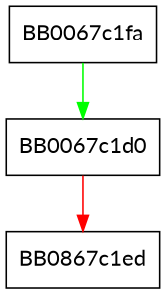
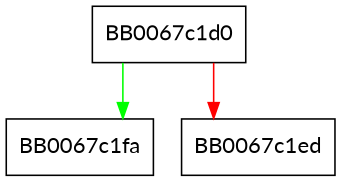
(83, 83) -> (123, 83)
(83, 260) -> (258, 147)
